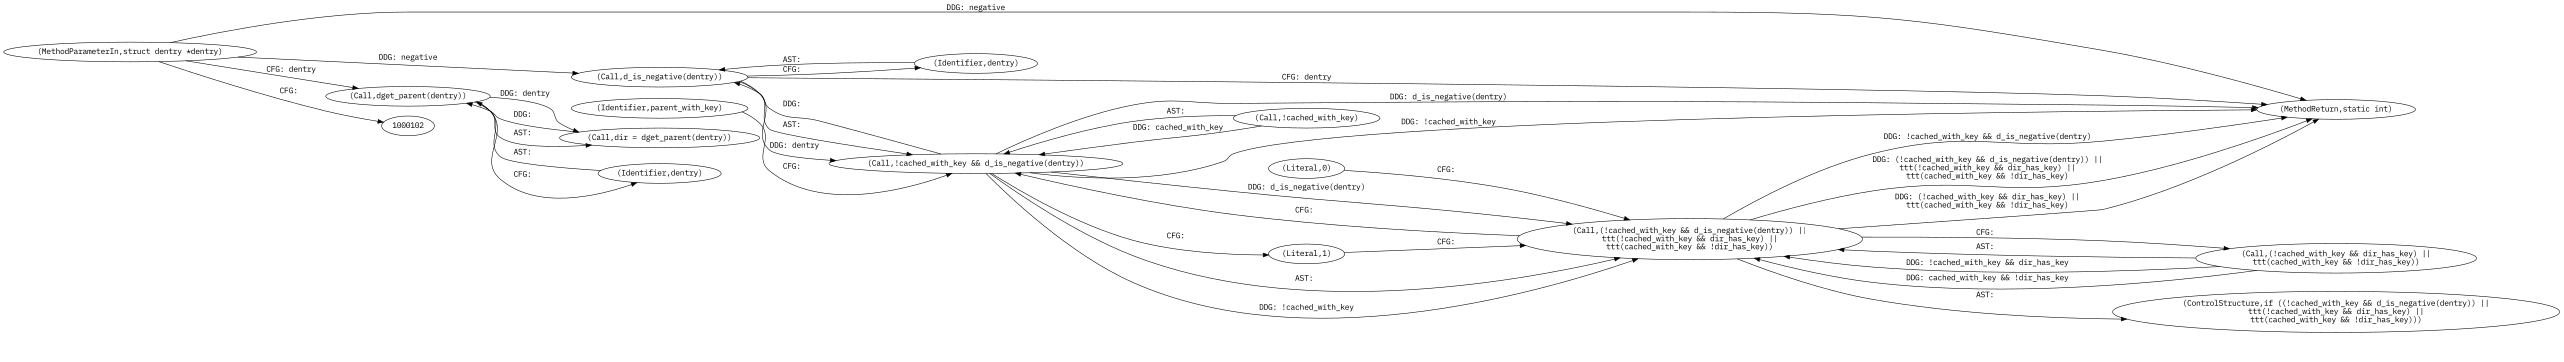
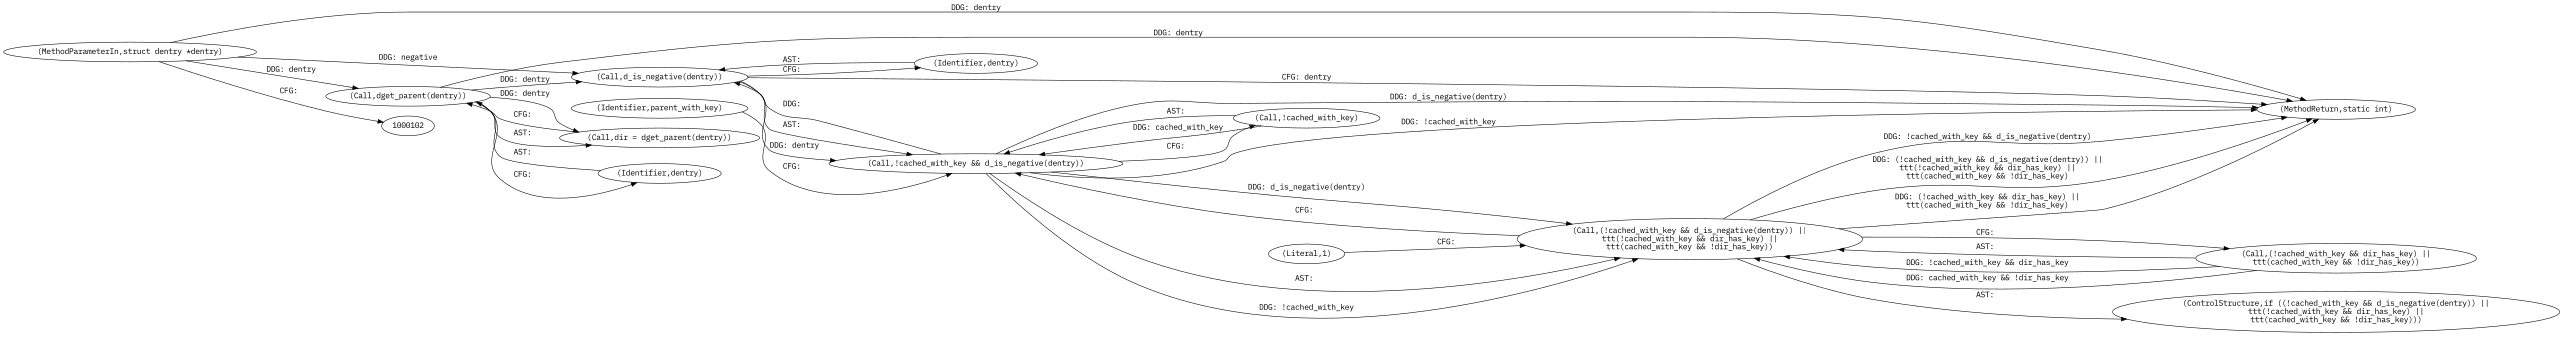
(976, 8) -> (976, 8)
none -> (1364, 37)
(291, 70) -> (291, 70)
none -> (524, 86)
(525, 115) -> (525, 115)
(1307, 169) -> none
(1121, 237) -> (1190, 157)
